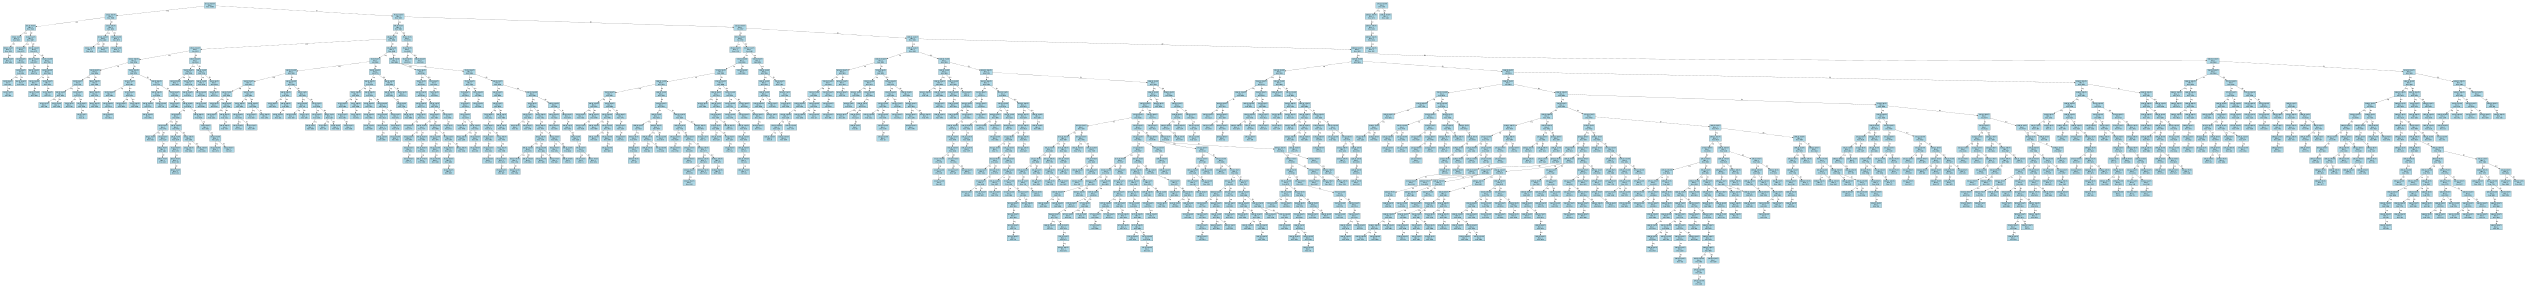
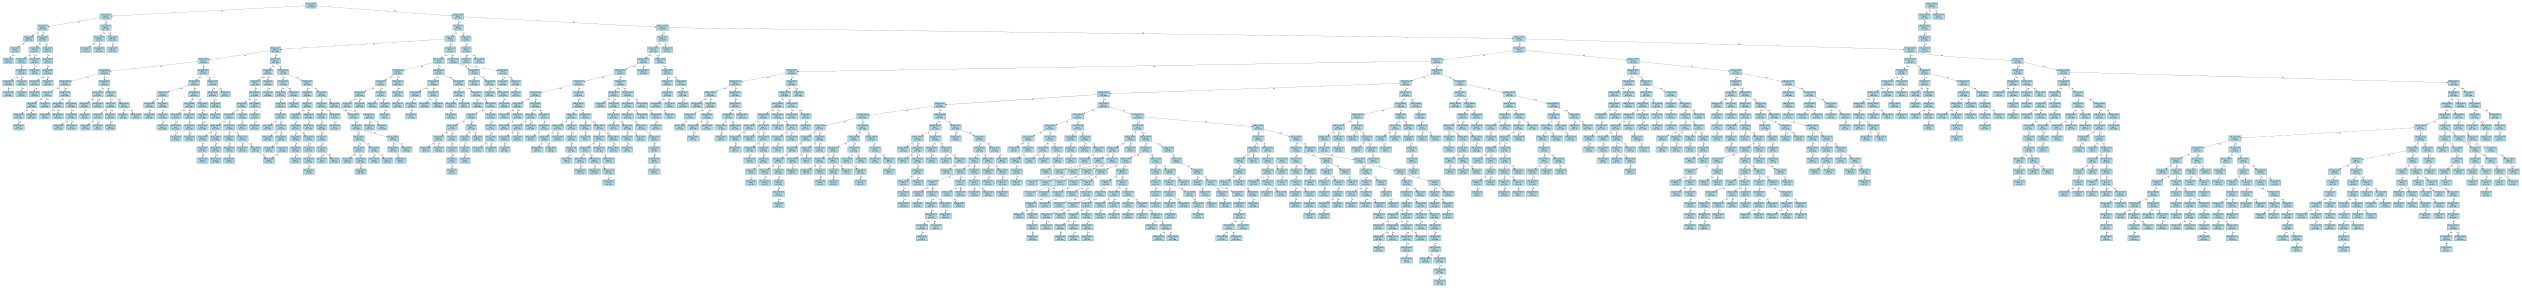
(2285, 110) -> (1623, 121)
(448, 166) -> (276, 155)
(1821, 177) -> (1282, 166)
